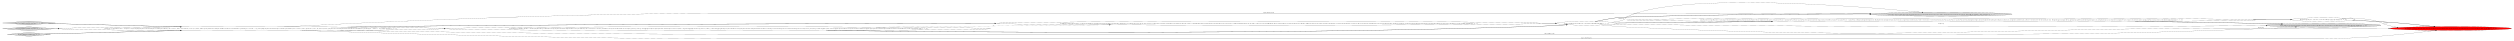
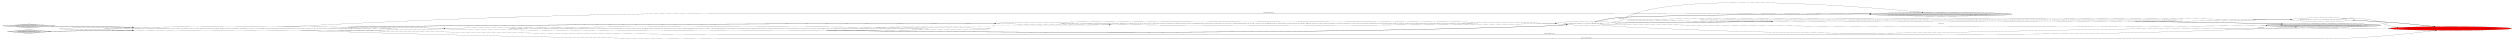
(29, 23) -> none
